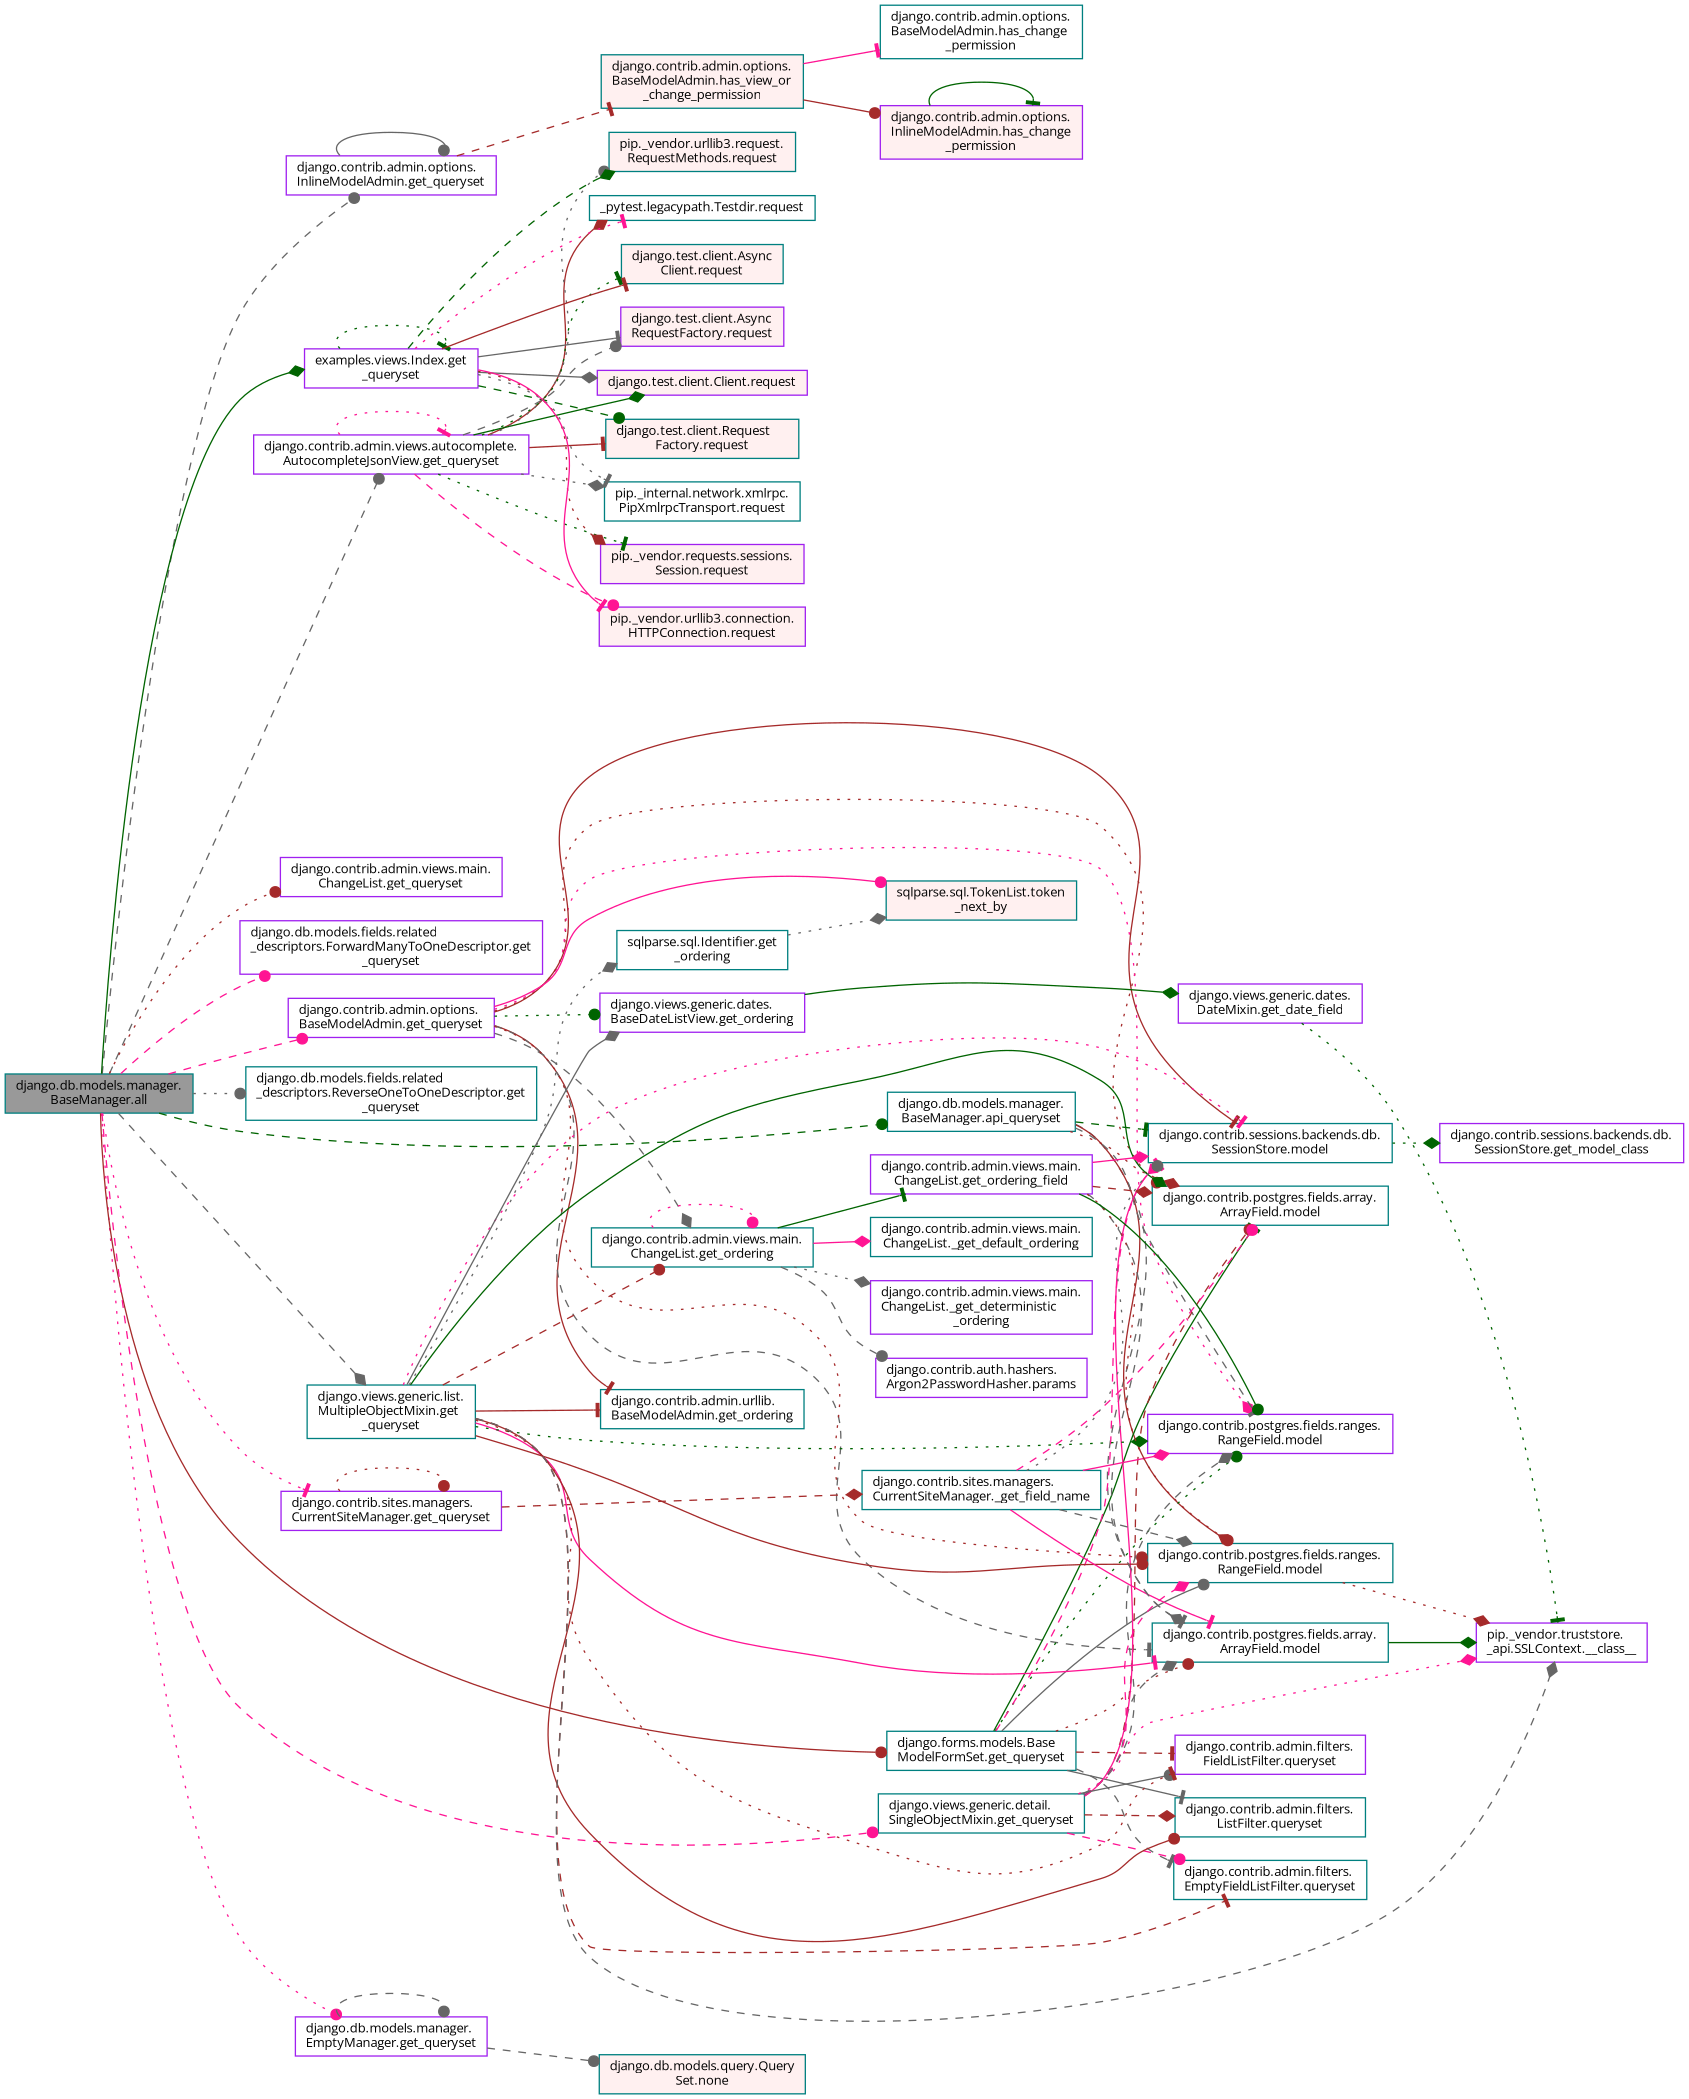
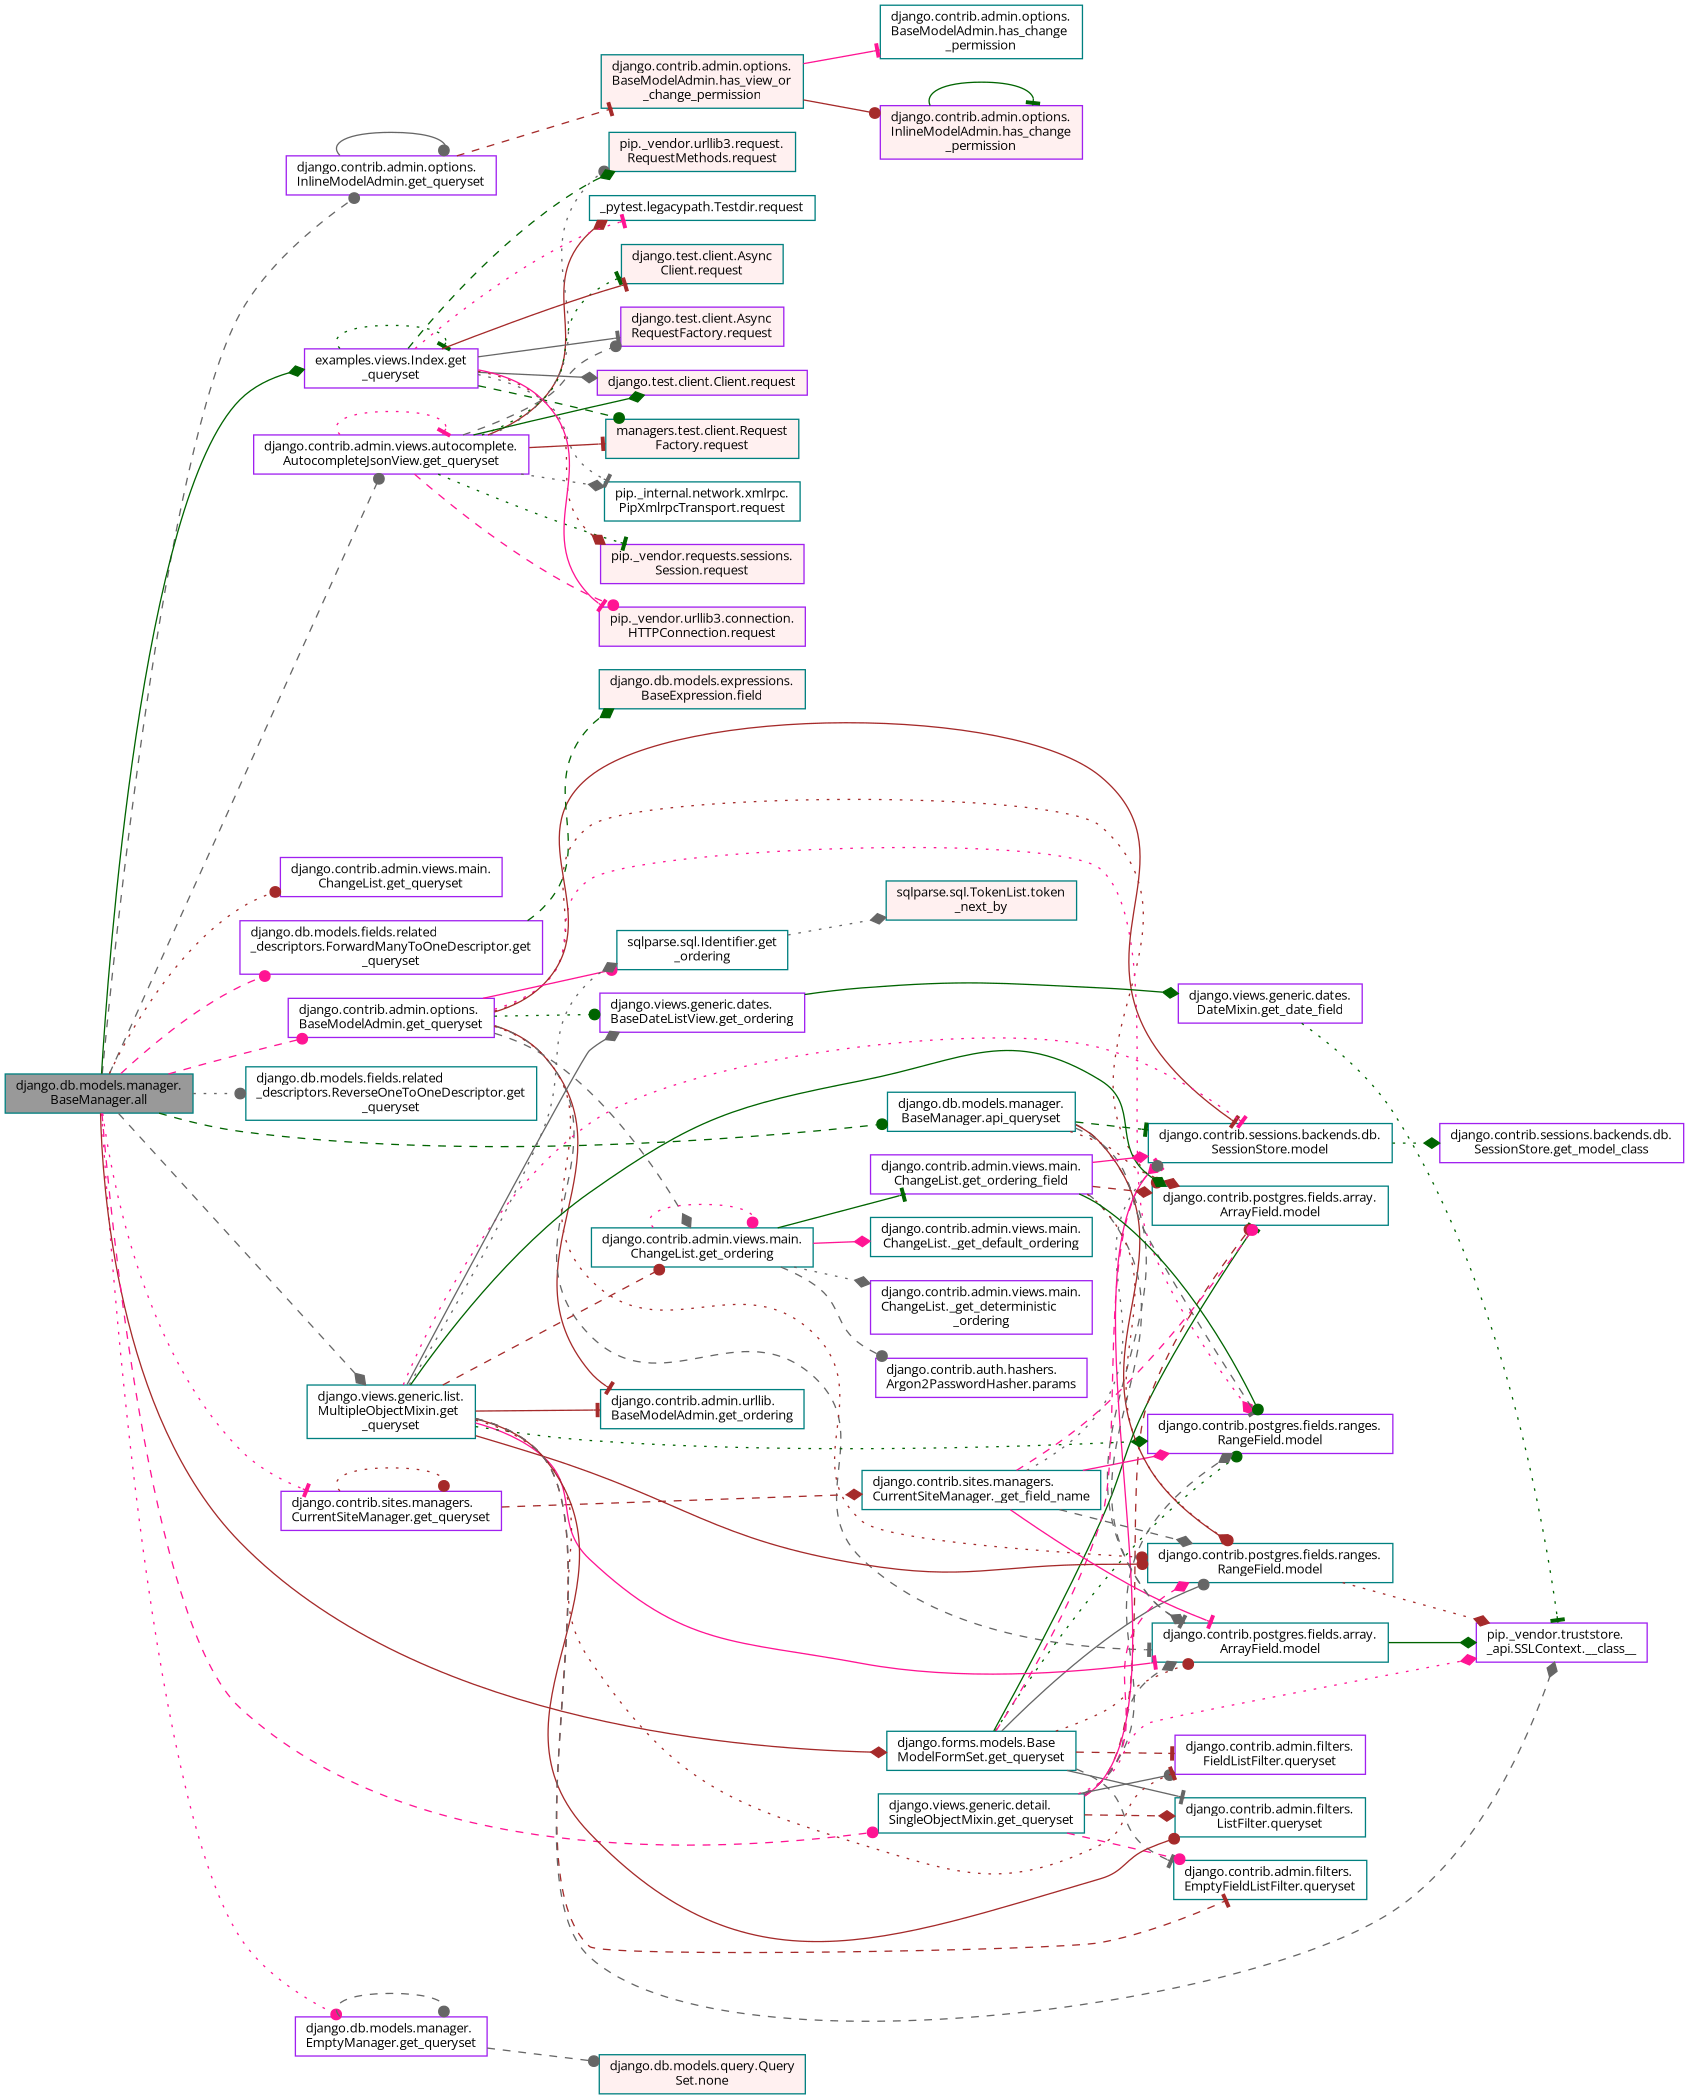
(702, 439) -> (702, 439)
none -> (702, 689)
(662, 891) -> (557, 982)
(328, 1612) -> (328, 1612)
